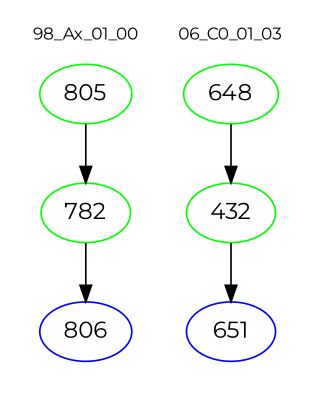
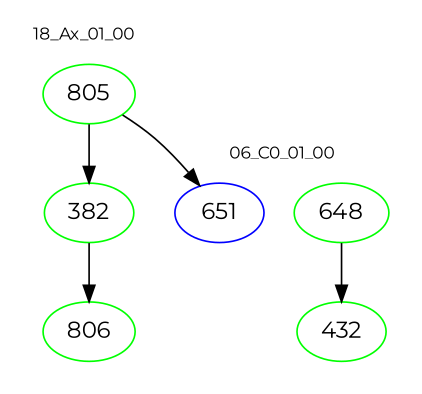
(86, 35) -> (84, 35)
(231, 35) -> (282, 154)
(86, 213) -> (89, 213)
(231, 264) -> (172, 155)
(86, 332) -> (89, 332)
